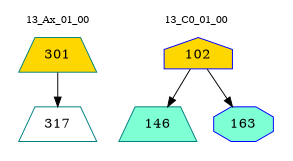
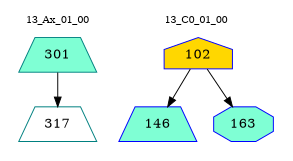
(58, 55) -> (58, 55)
(158, 124) -> (158, 124)
